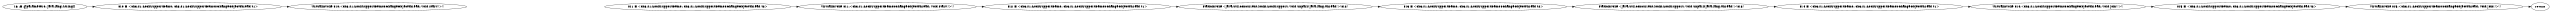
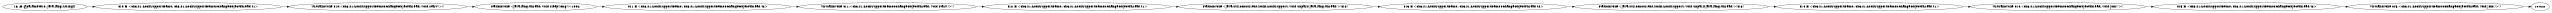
none -> (536, 7)
